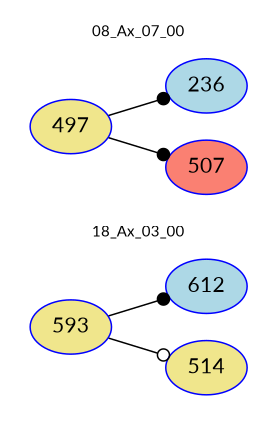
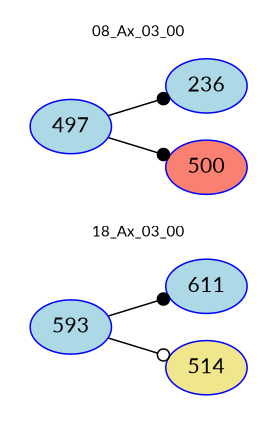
(139, 32) -> (139, 32)
(71, 127) -> (71, 127)
(206, 167) -> (206, 167)
(206, 286) -> (206, 286)
(71, 327) -> (71, 327)
